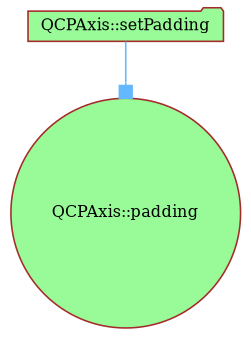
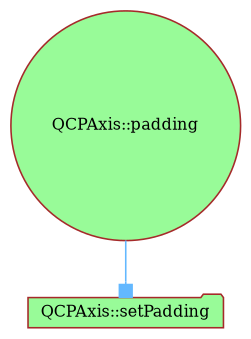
(126, 62) -> (126, 261)
